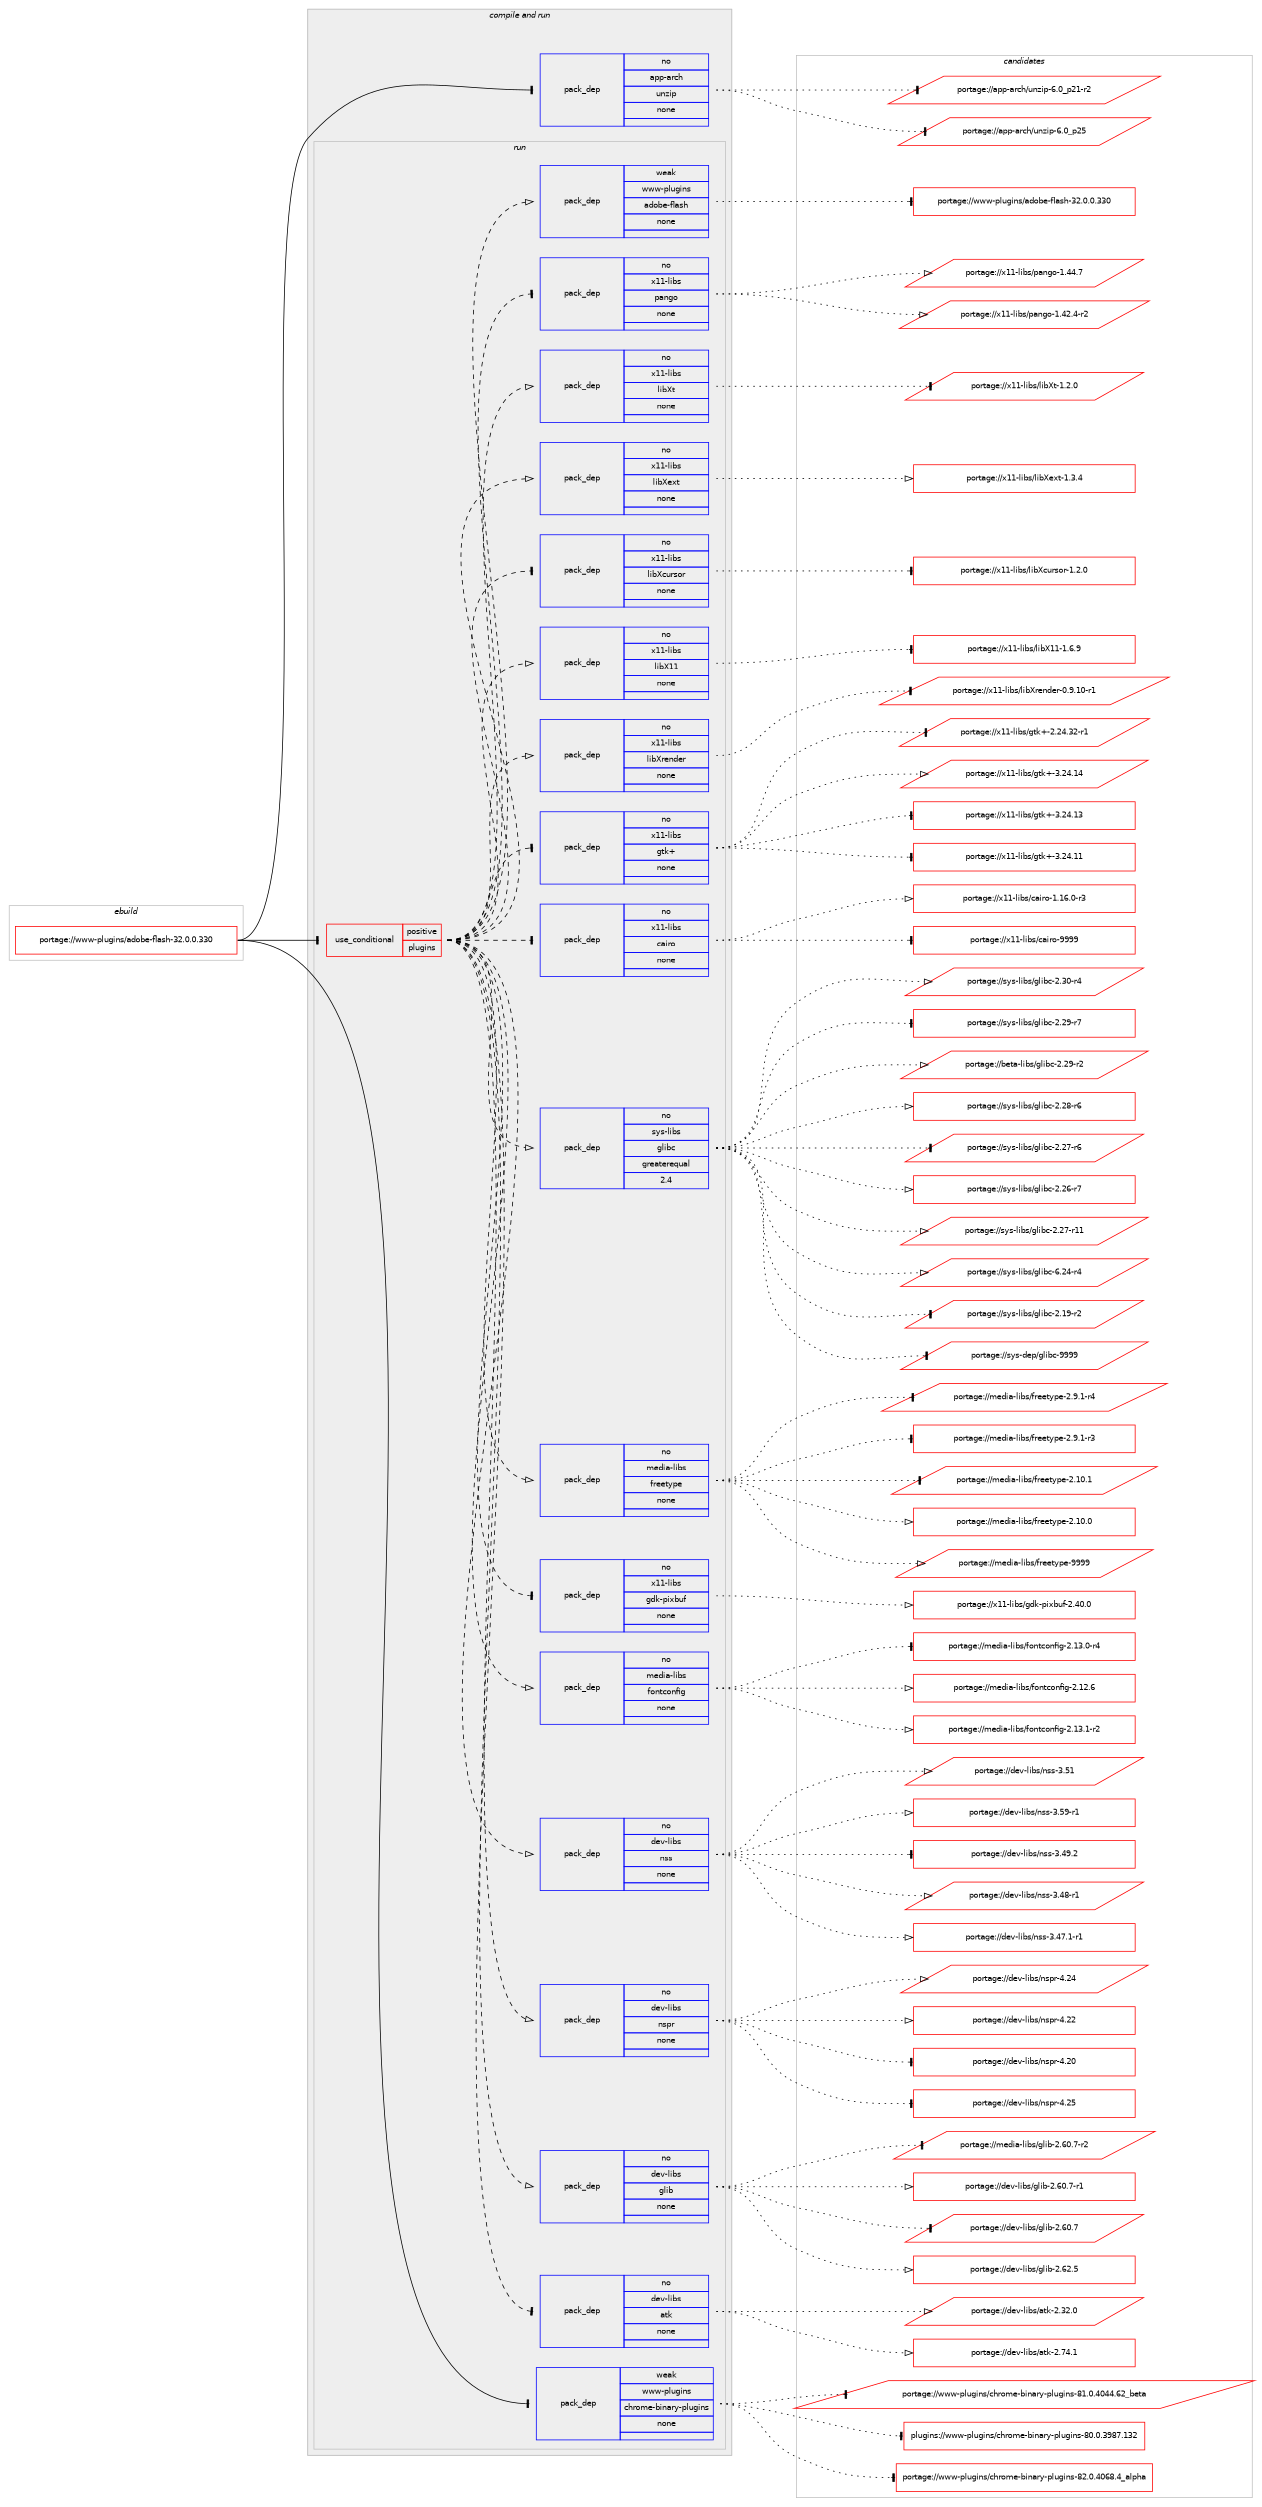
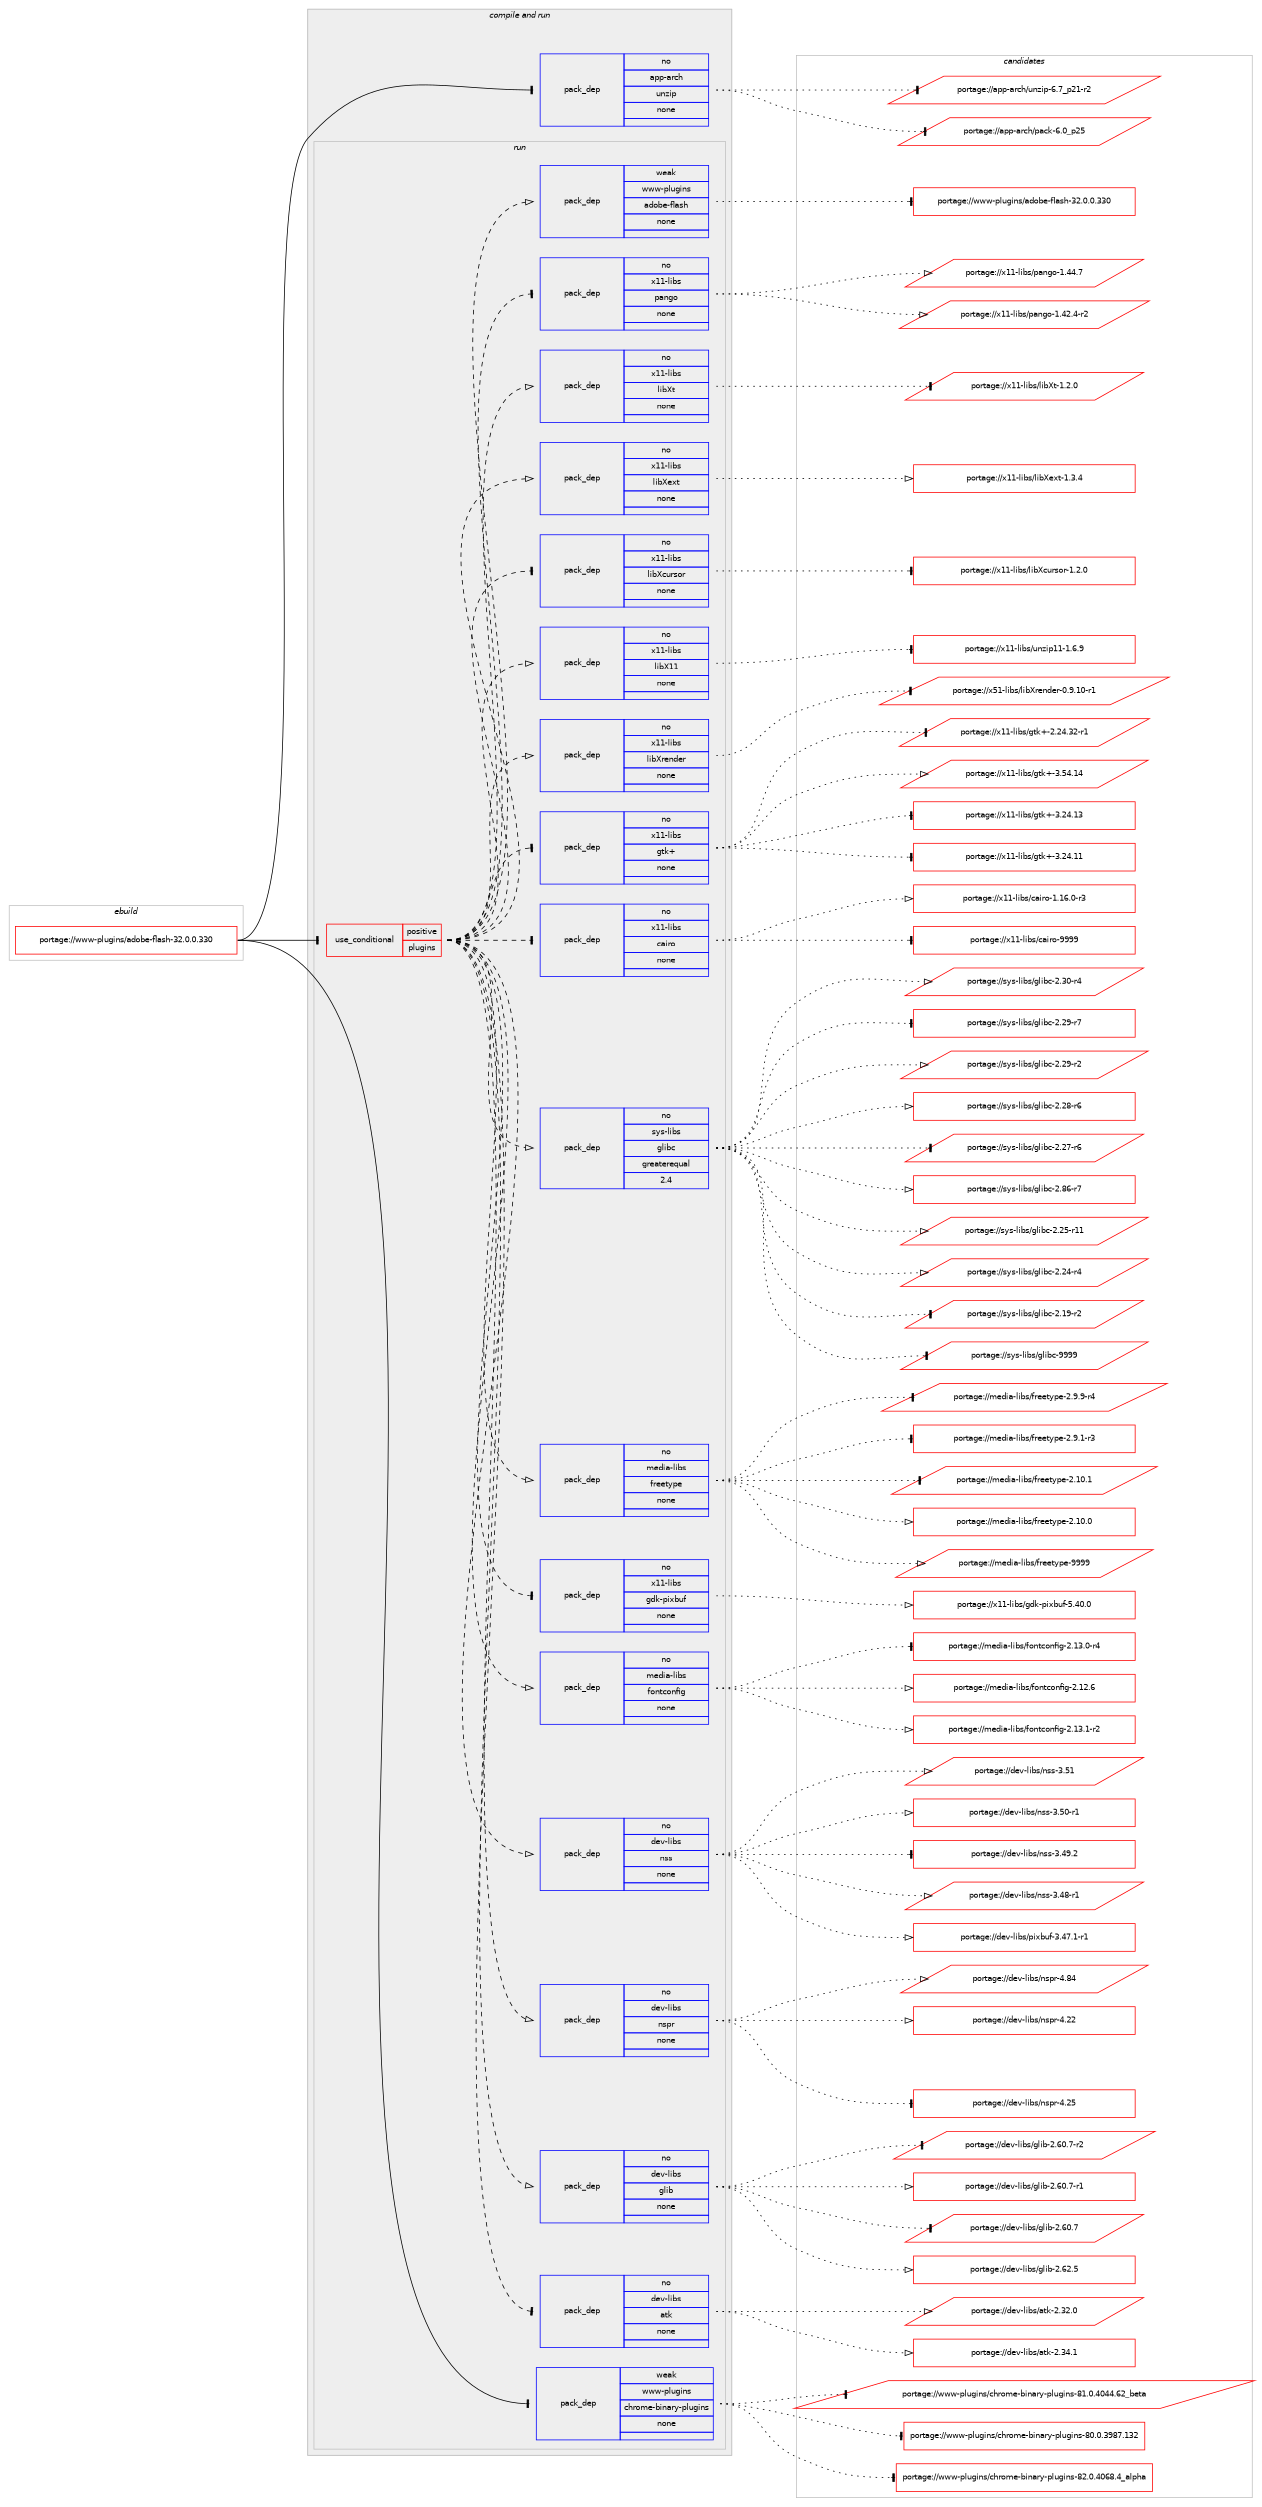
(1024, 90) -> (1024, 90)
(1024, 132) -> (1024, 132)
(1024, 649) -> (1024, 649)
(1024, 691) -> (1024, 691)
(1024, 774) -> (1024, 774)
(1024, 1065) -> (1024, 1065)
(1024, 1190) -> (1024, 1190)
(1024, 1231) -> (1024, 1231)
(1024, 1273) -> (1024, 1273)
(1024, 1356) -> (1024, 1356)
(1024, 1397) -> (1024, 1397)
(1024, 1605) -> (1024, 1605)
(1024, 1813) -> (1024, 1813)
(1024, 1937) -> (1024, 1937)
(1024, 1979) -> (1024, 1979)
(1024, 2062) -> none
(1024, 2145) -> (1024, 2145)
(1024, 2353) -> (1024, 2353)
(1024, 2436) -> (1024, 2436)
